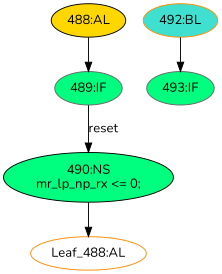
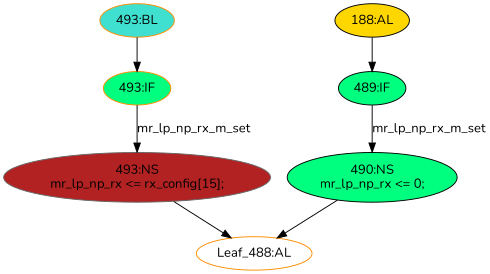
(88, 20) -> (372, 20)
(180, 20) -> (137, 20)
(88, 88) -> (372, 88)
(180, 88) -> (137, 88)
(104, 129) -> (429, 129)
none -> (137, 177)
